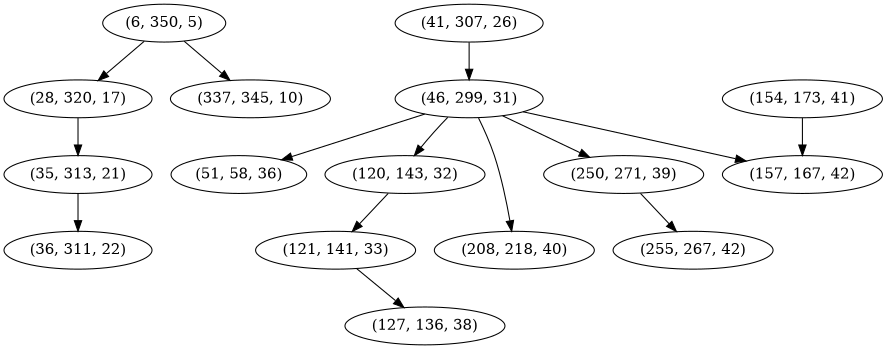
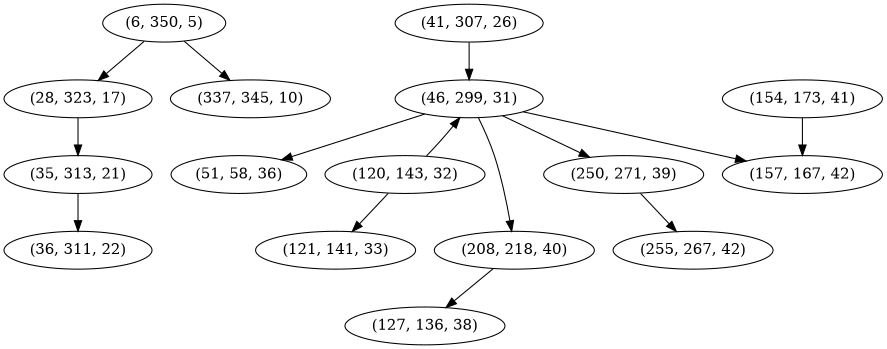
(78, 99) -> (78, 99)
(434, 132) -> (440, 141)
(376, 285) -> (474, 285)
